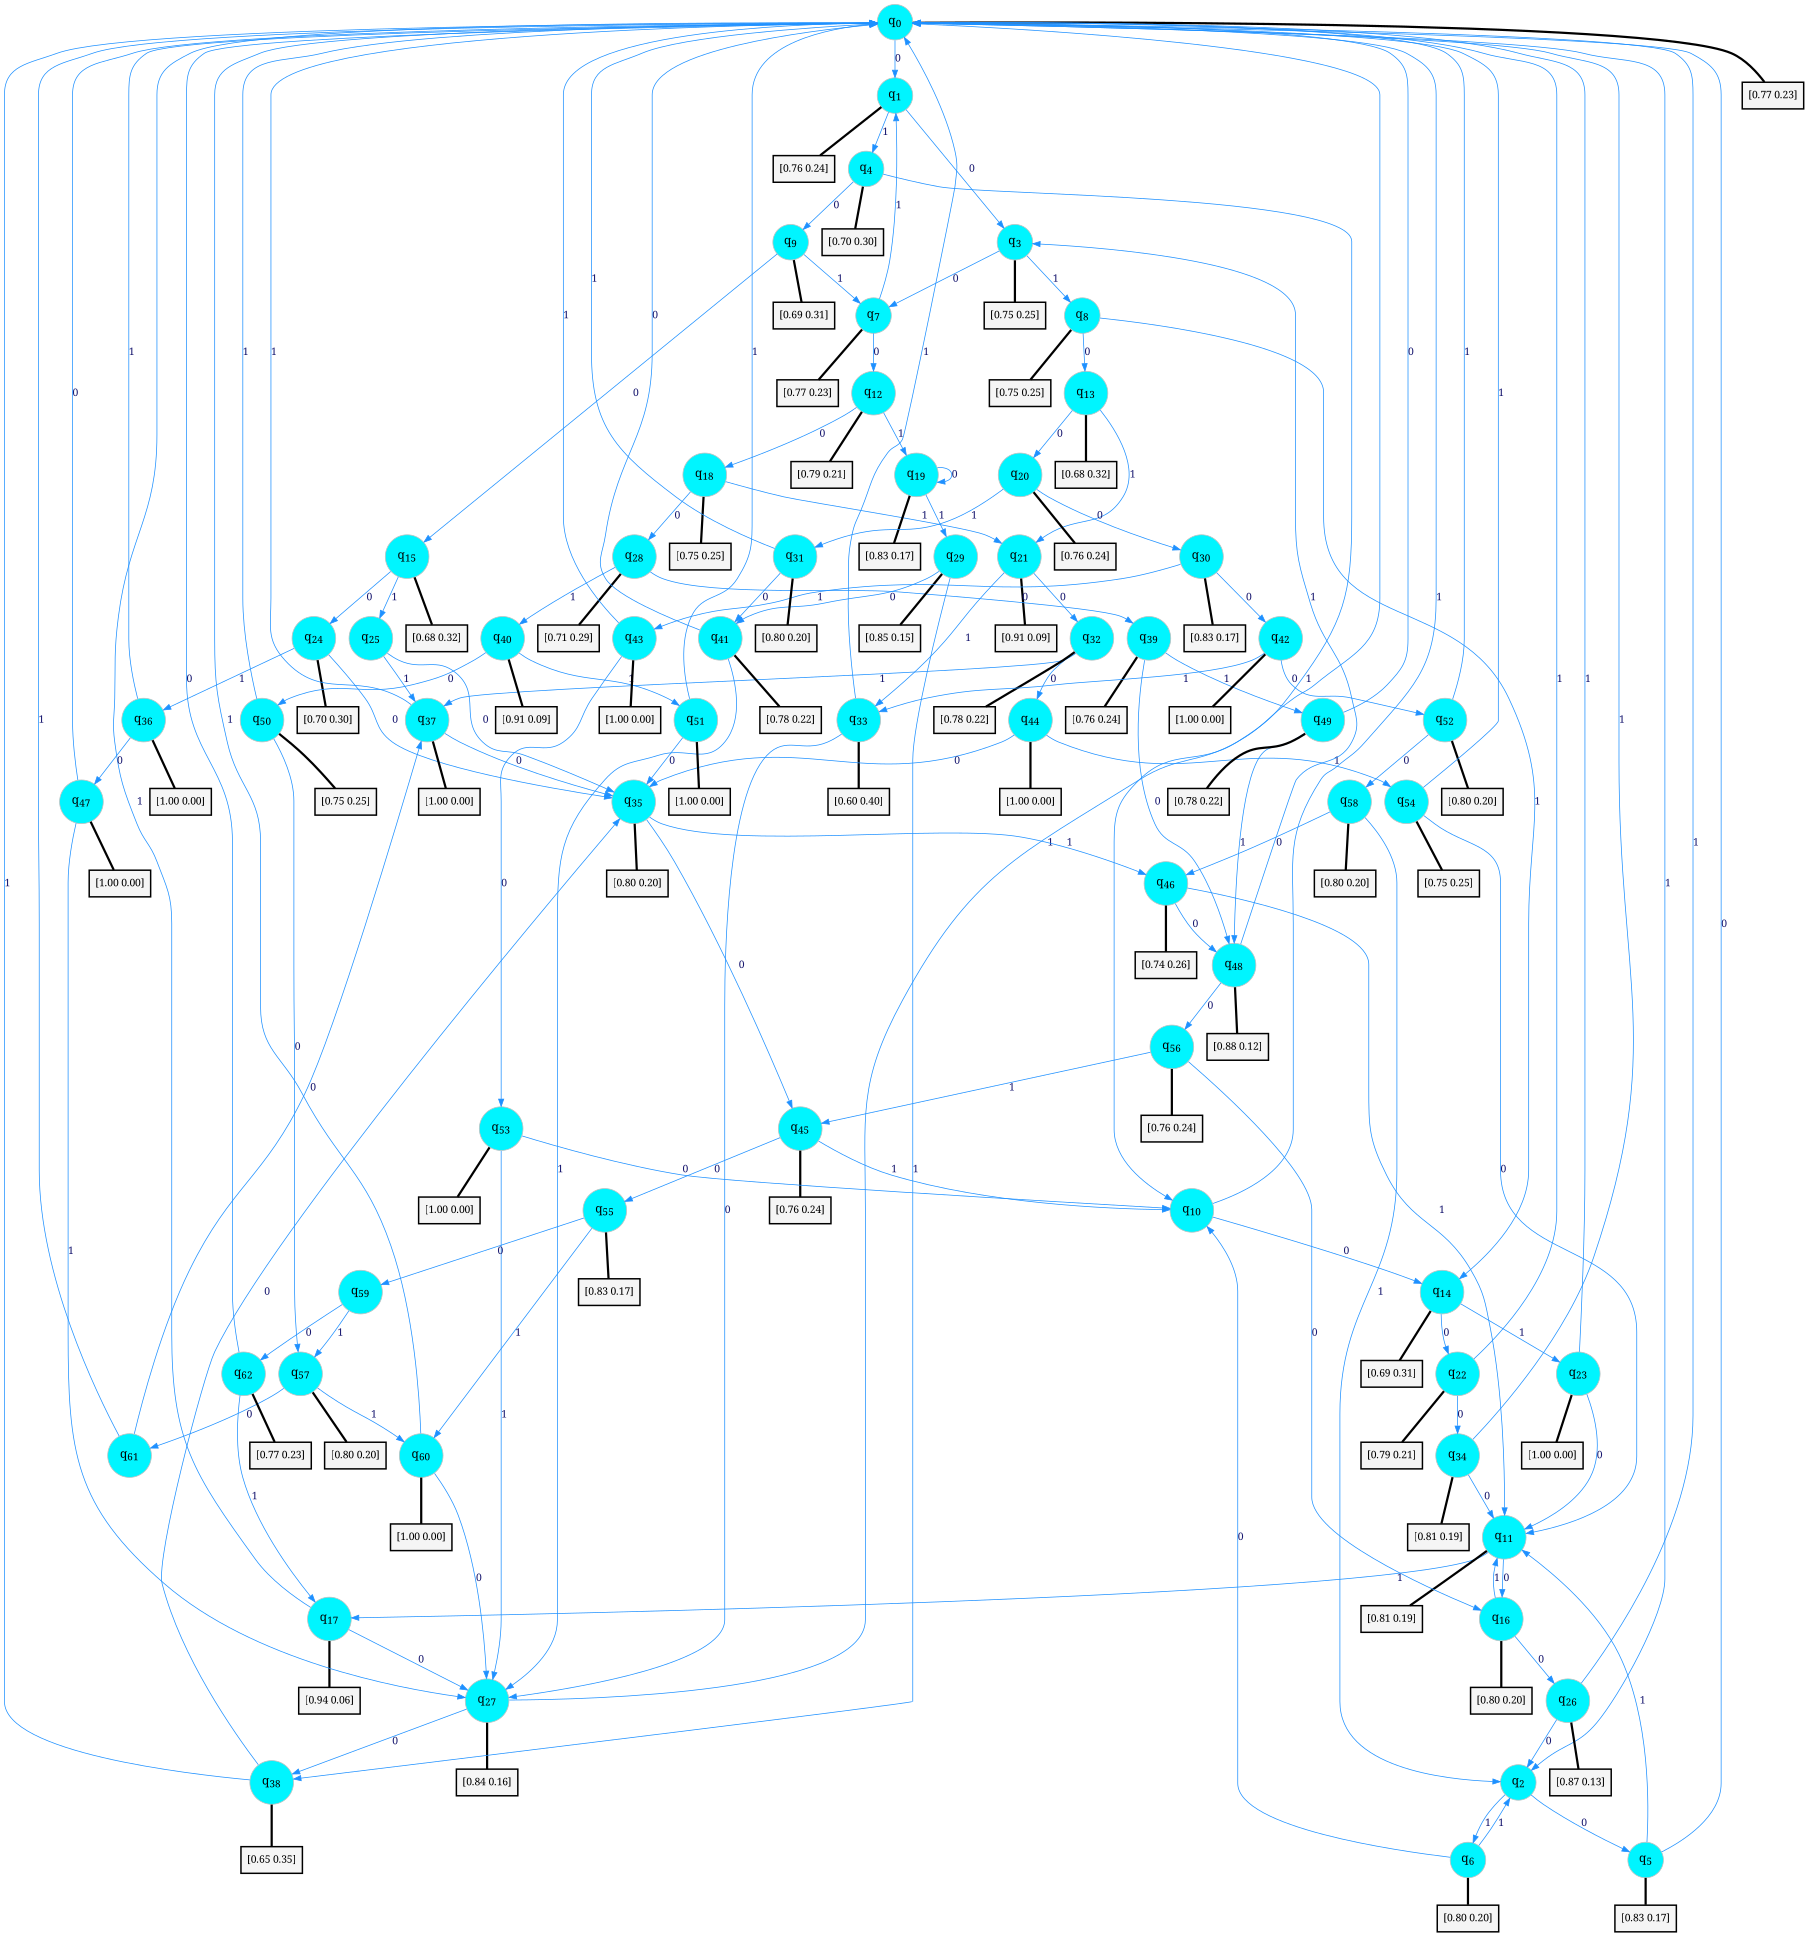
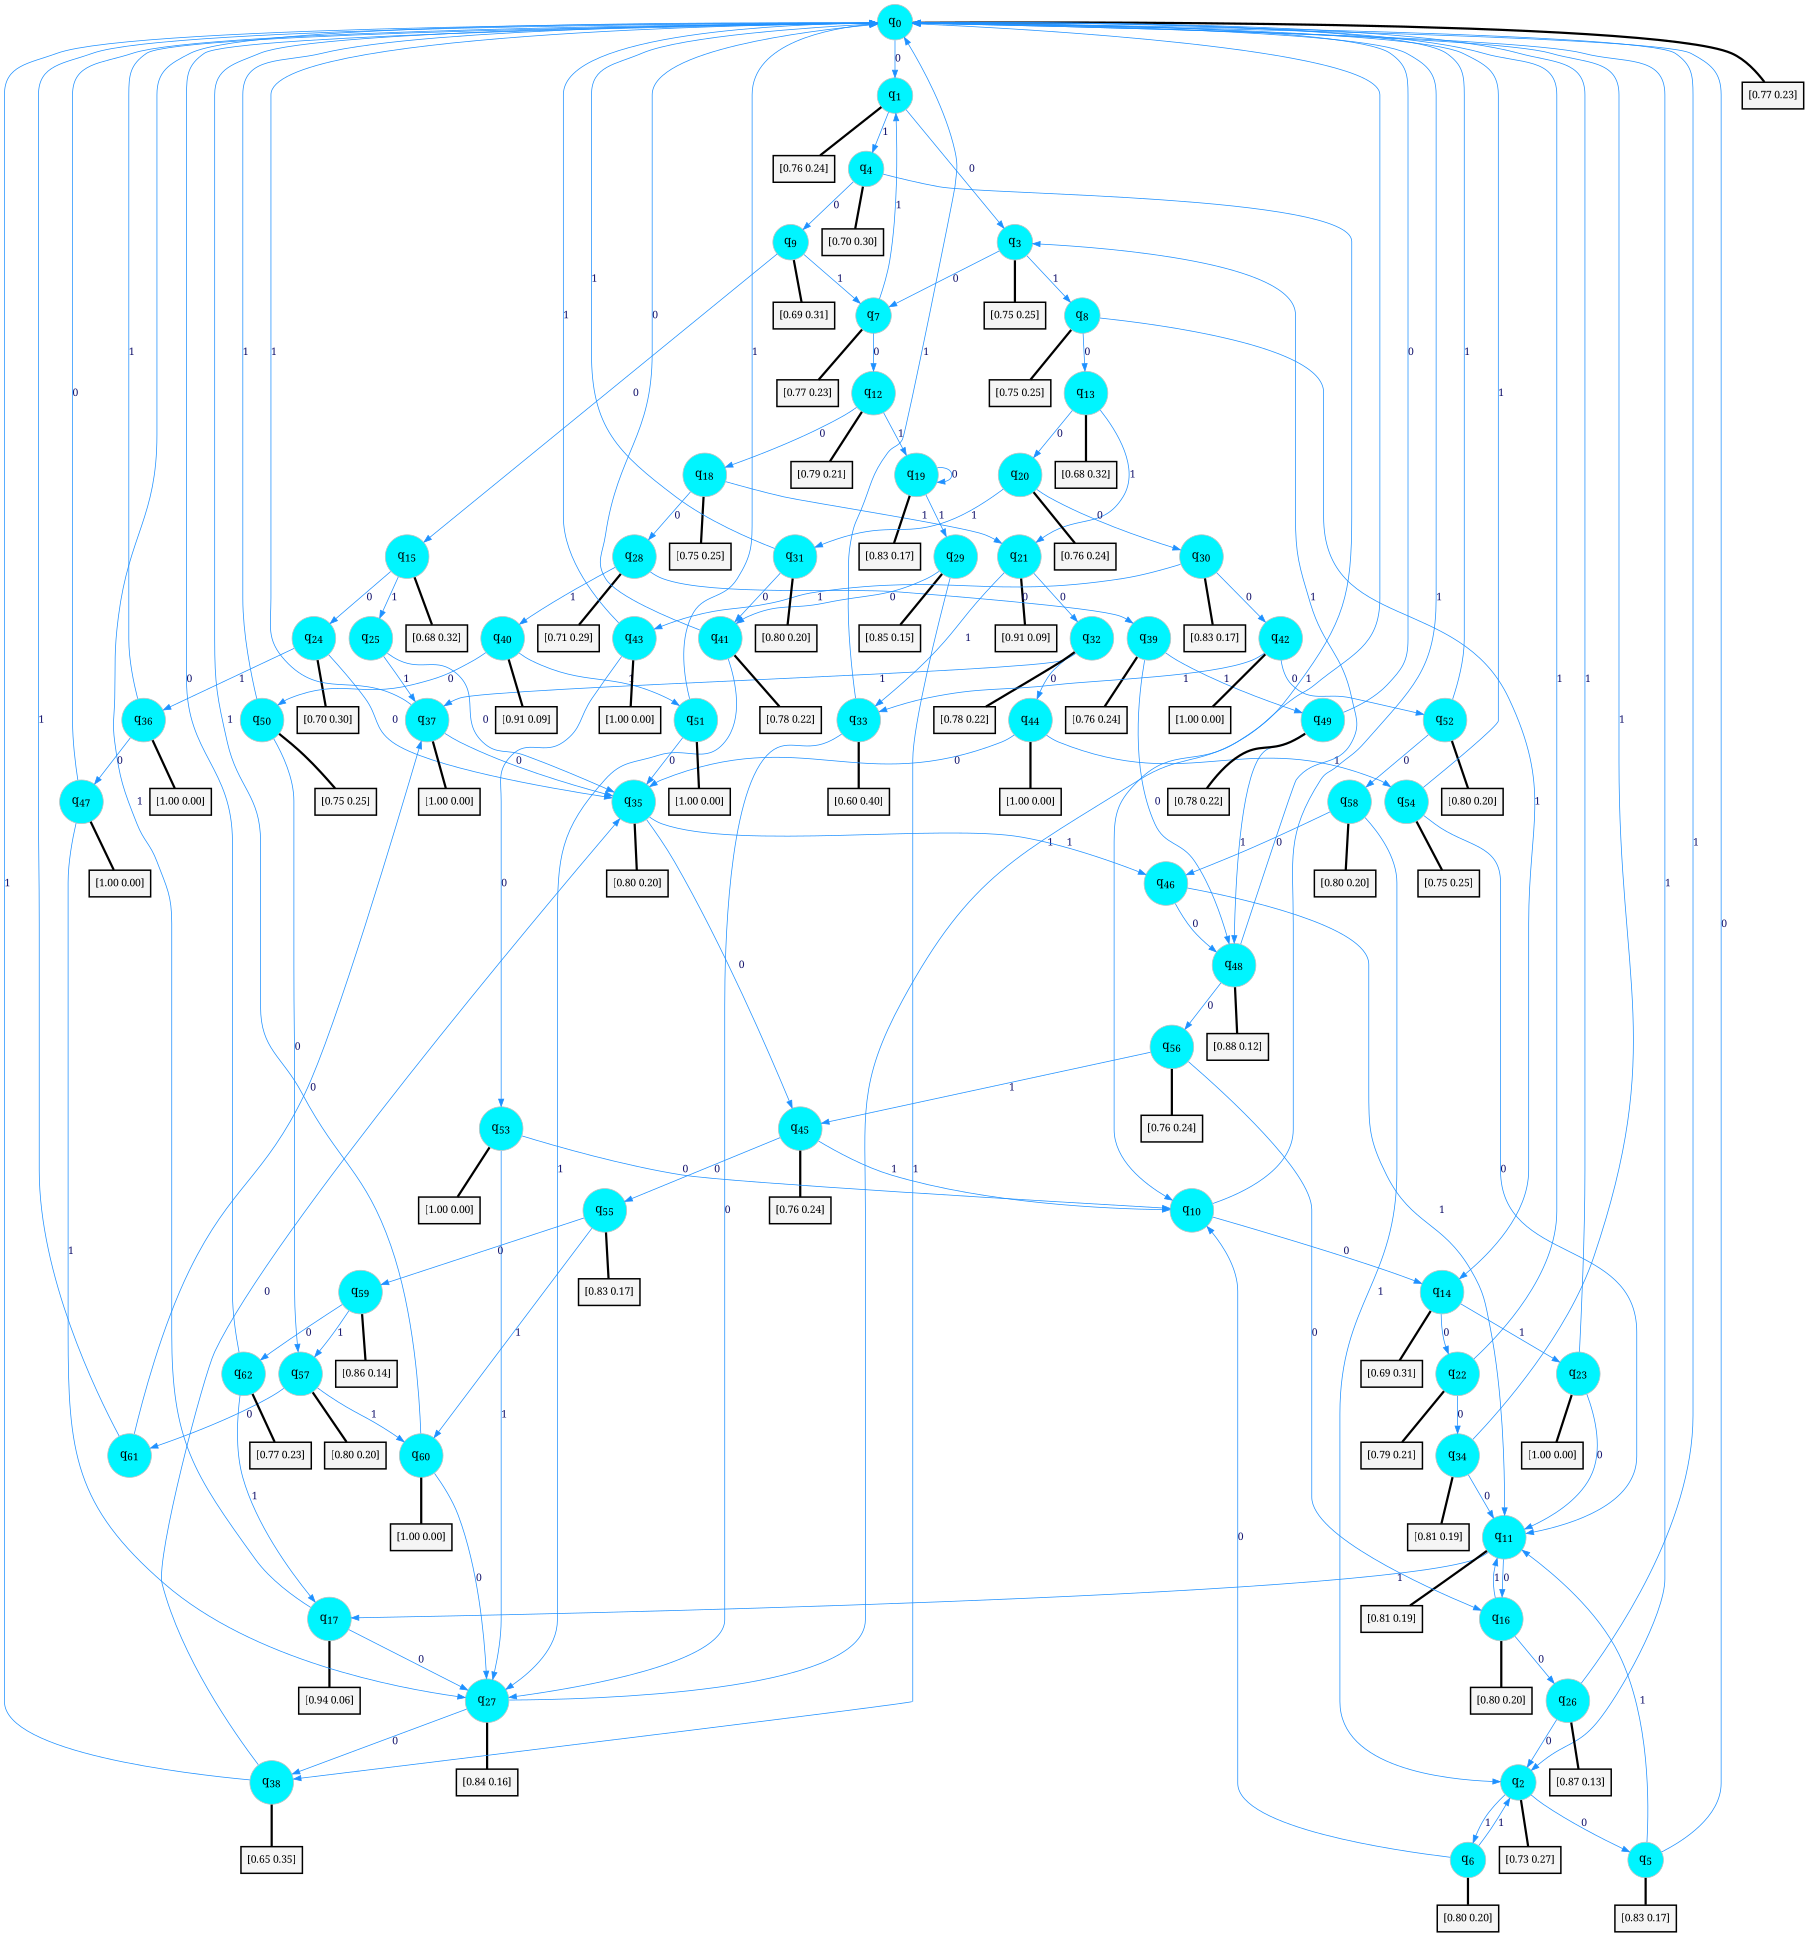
(1166, 965) -> none
none -> (366, 1374)
none -> (1530, 1860)
